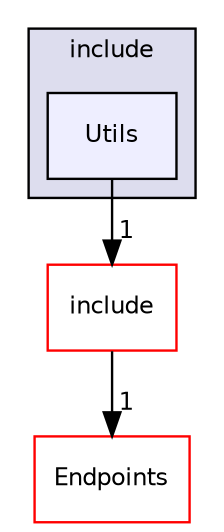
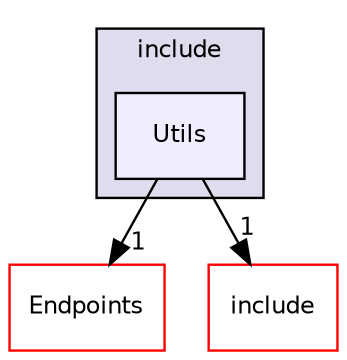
(112, 382) -> (138, 213)
